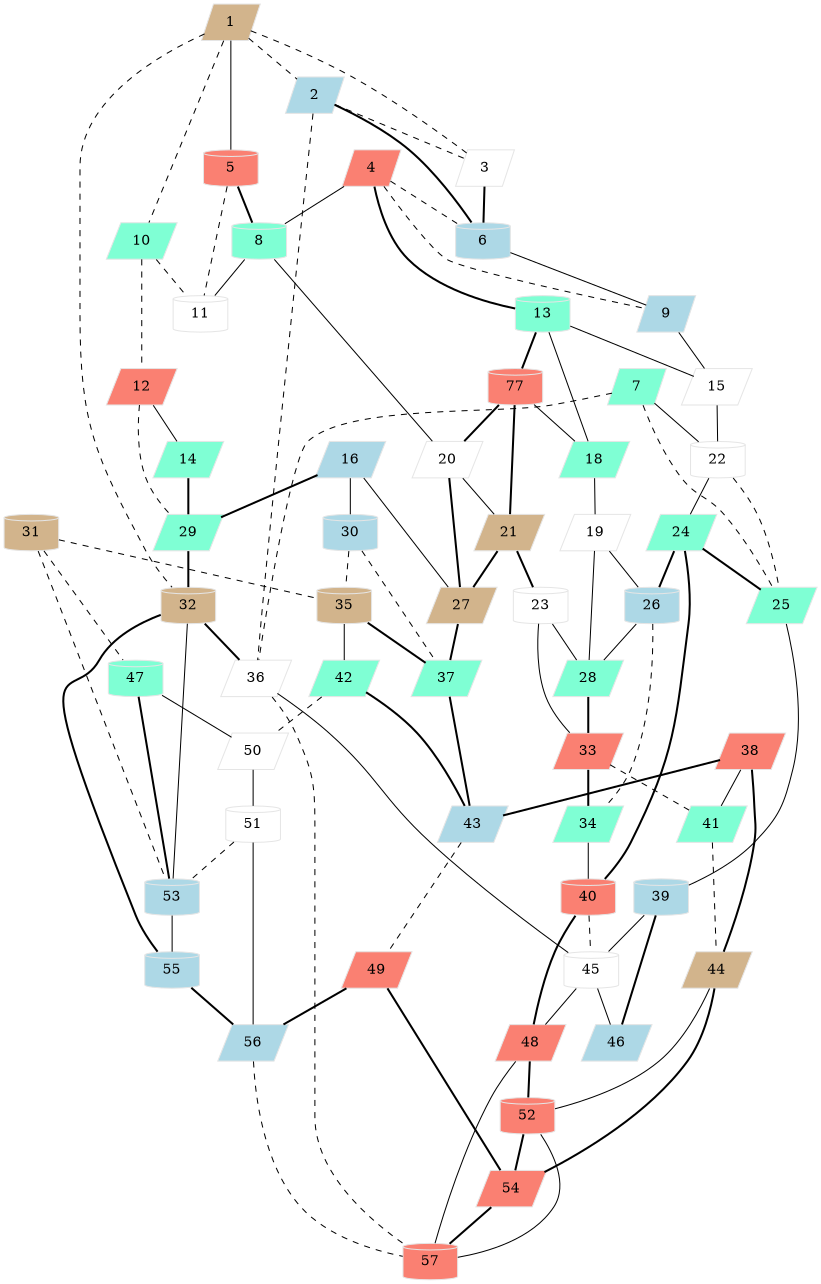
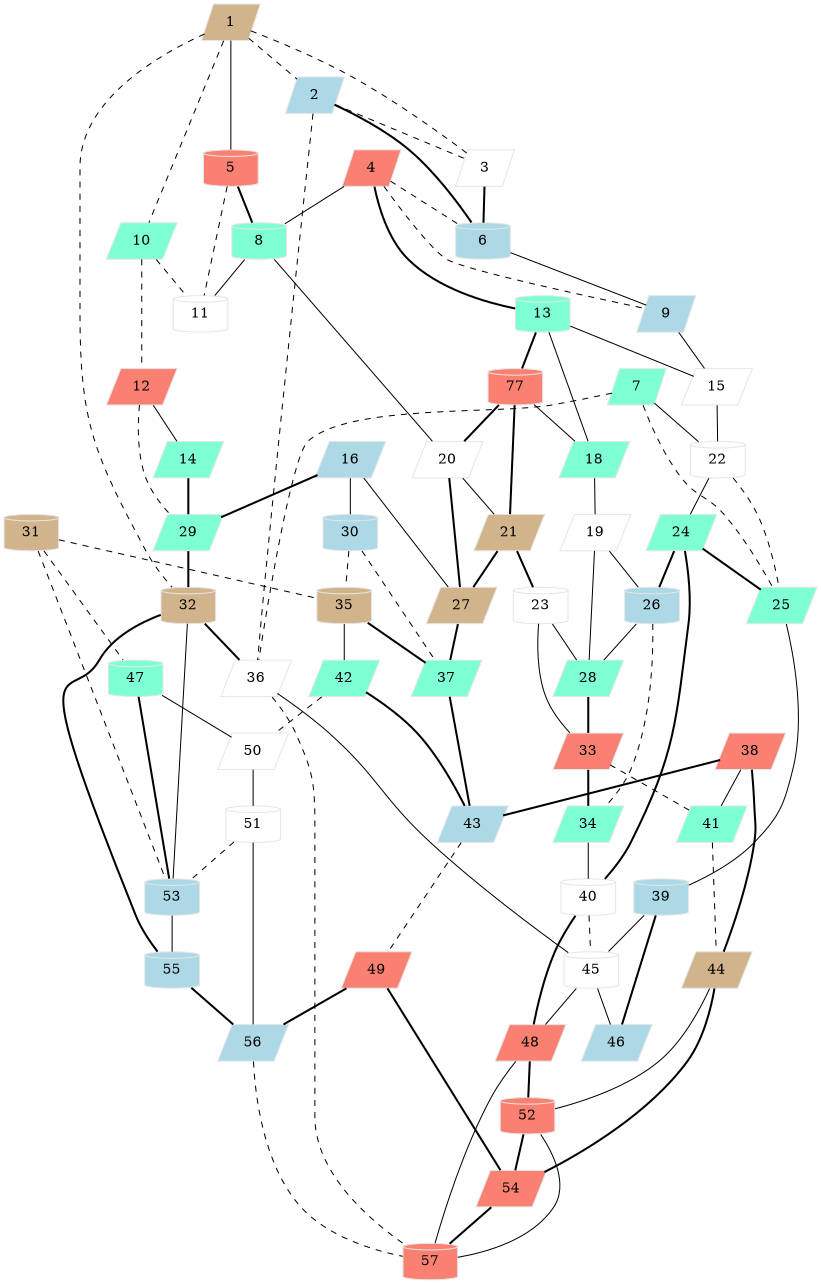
(588, 897) -> (588, 897)
